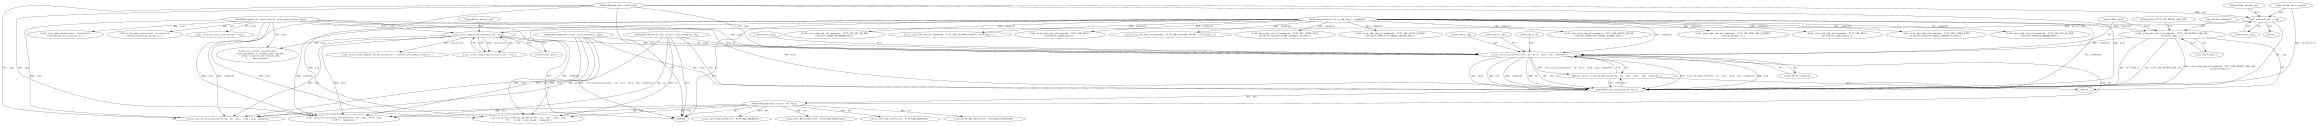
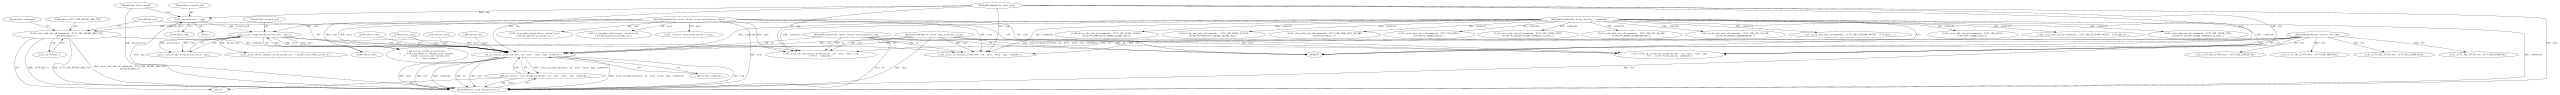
(388, 26) -> (313, 26)
(667, 35) -> (847, 35)
(1197, 97) -> (1407, 71)
